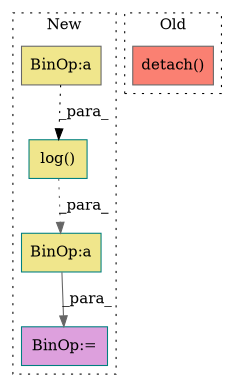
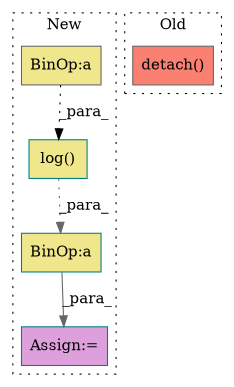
(65, 346) -> (65, 346)
